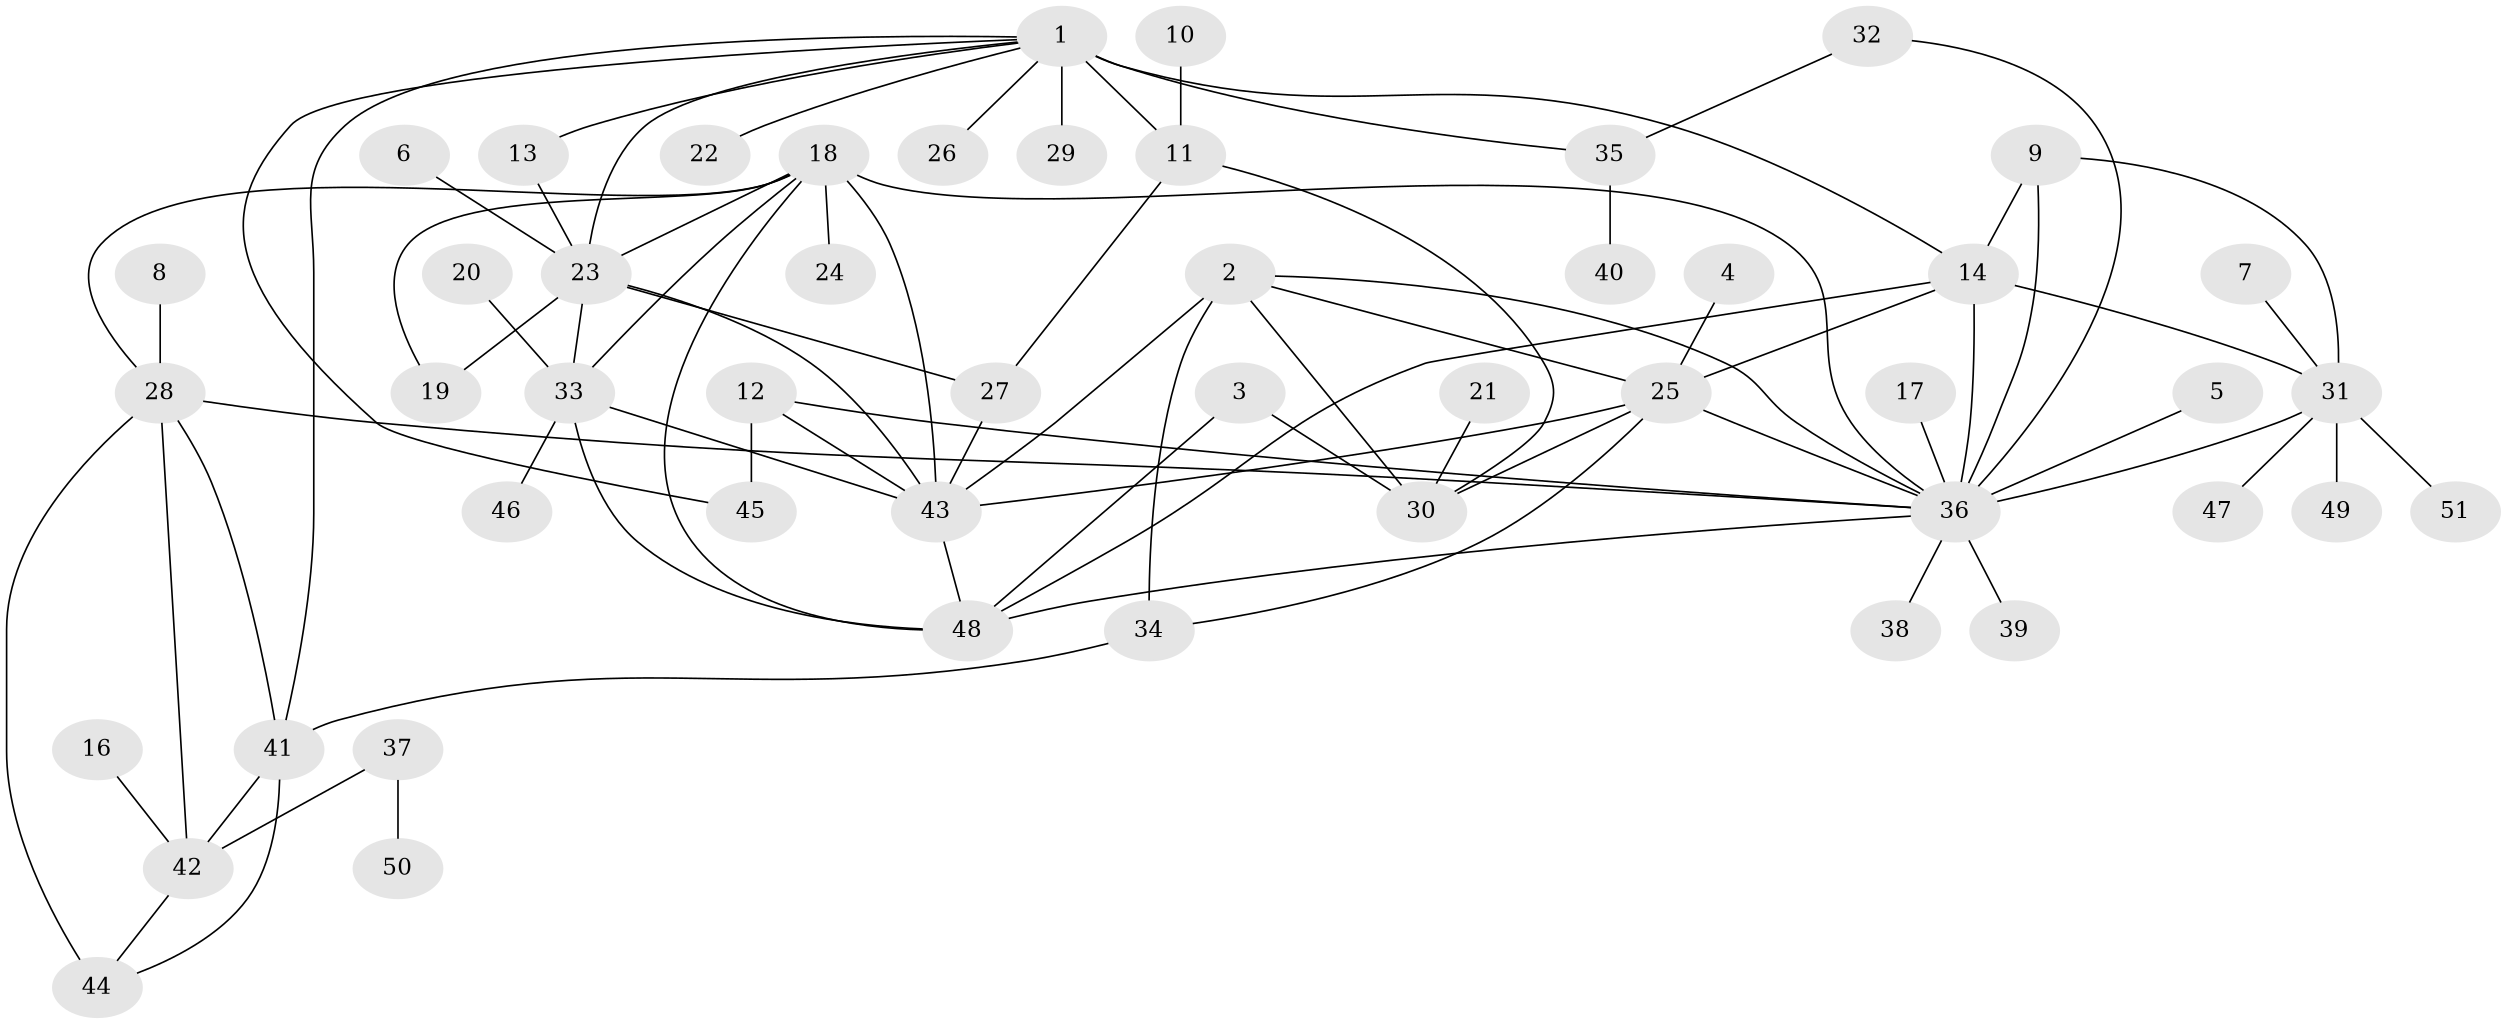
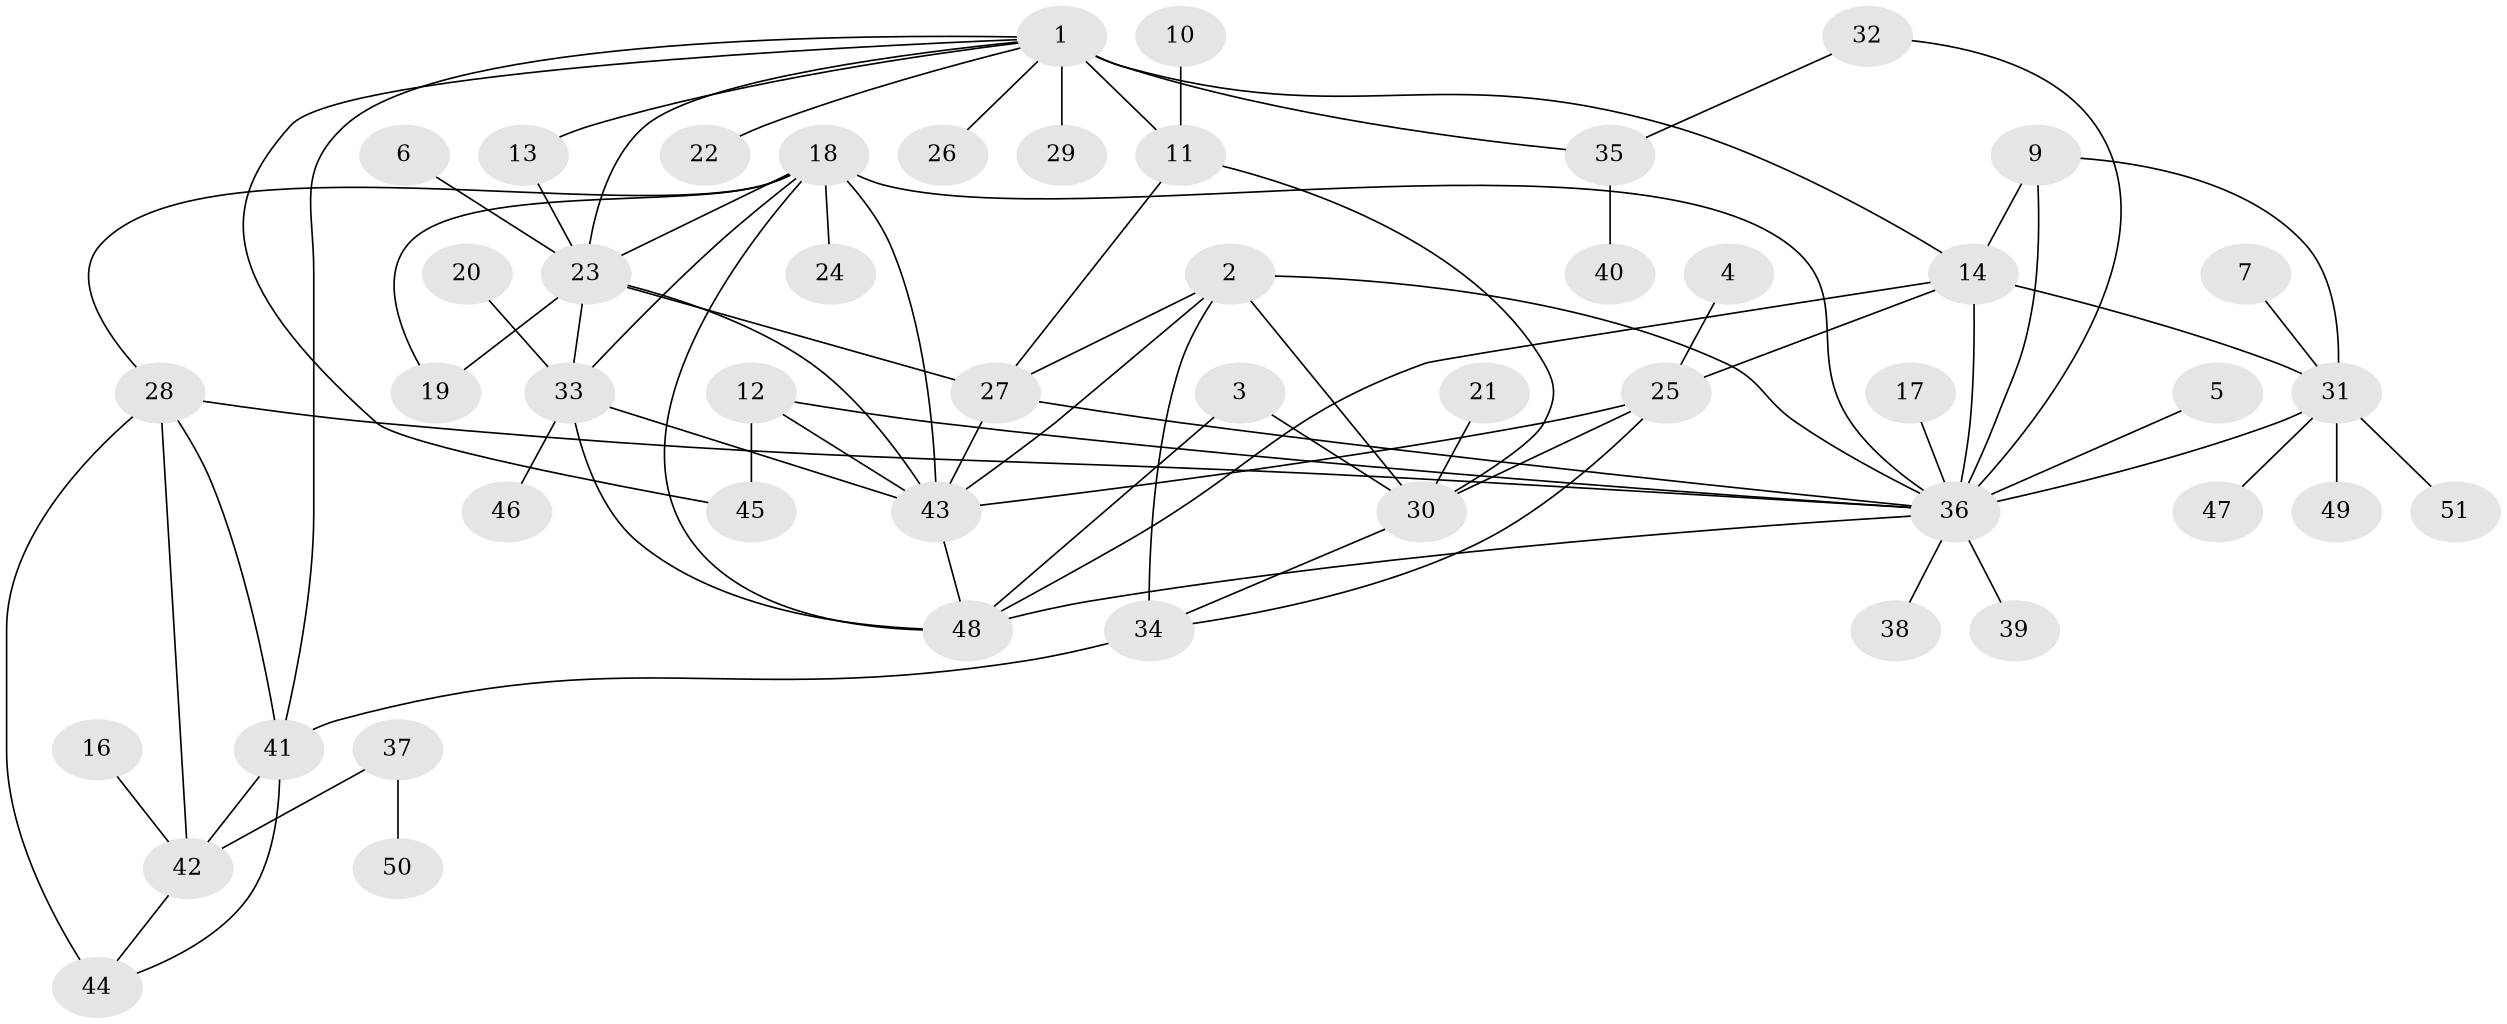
(160, 274) -> none
(1448, 334) -> (1113, 334)
(1810, 453) -> (1475, 459)
none -> (1315, 559)
